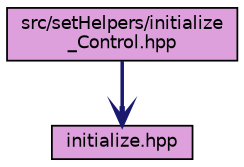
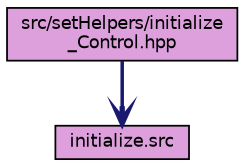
(122, 142) -> (122, 142)
